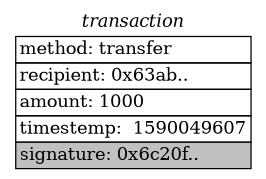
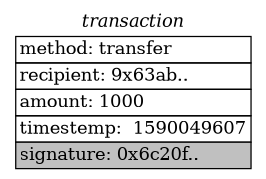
(104, 76) -> (104, 76)
